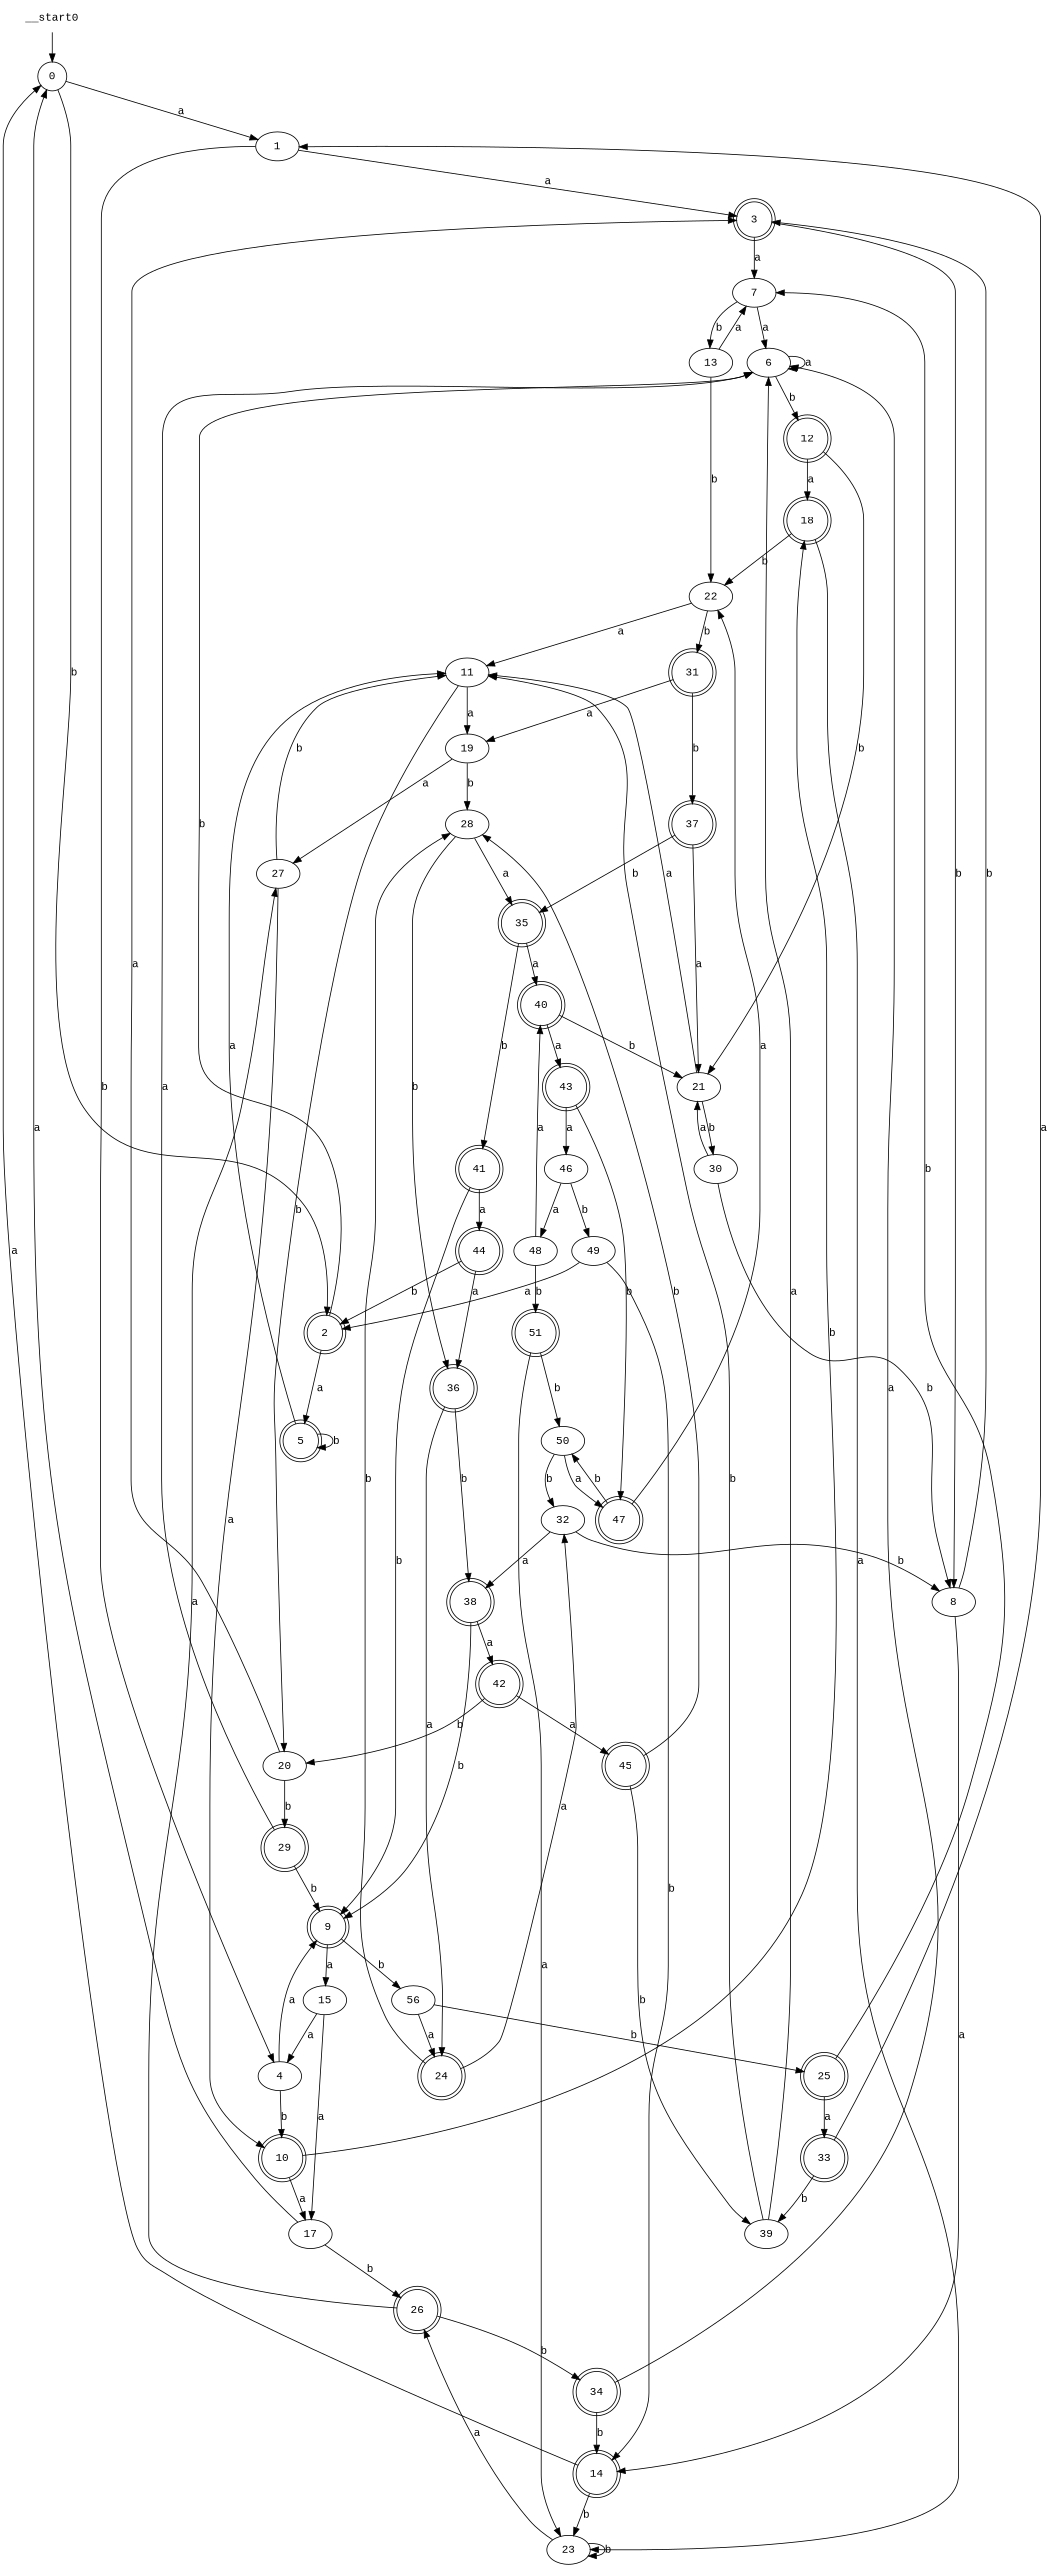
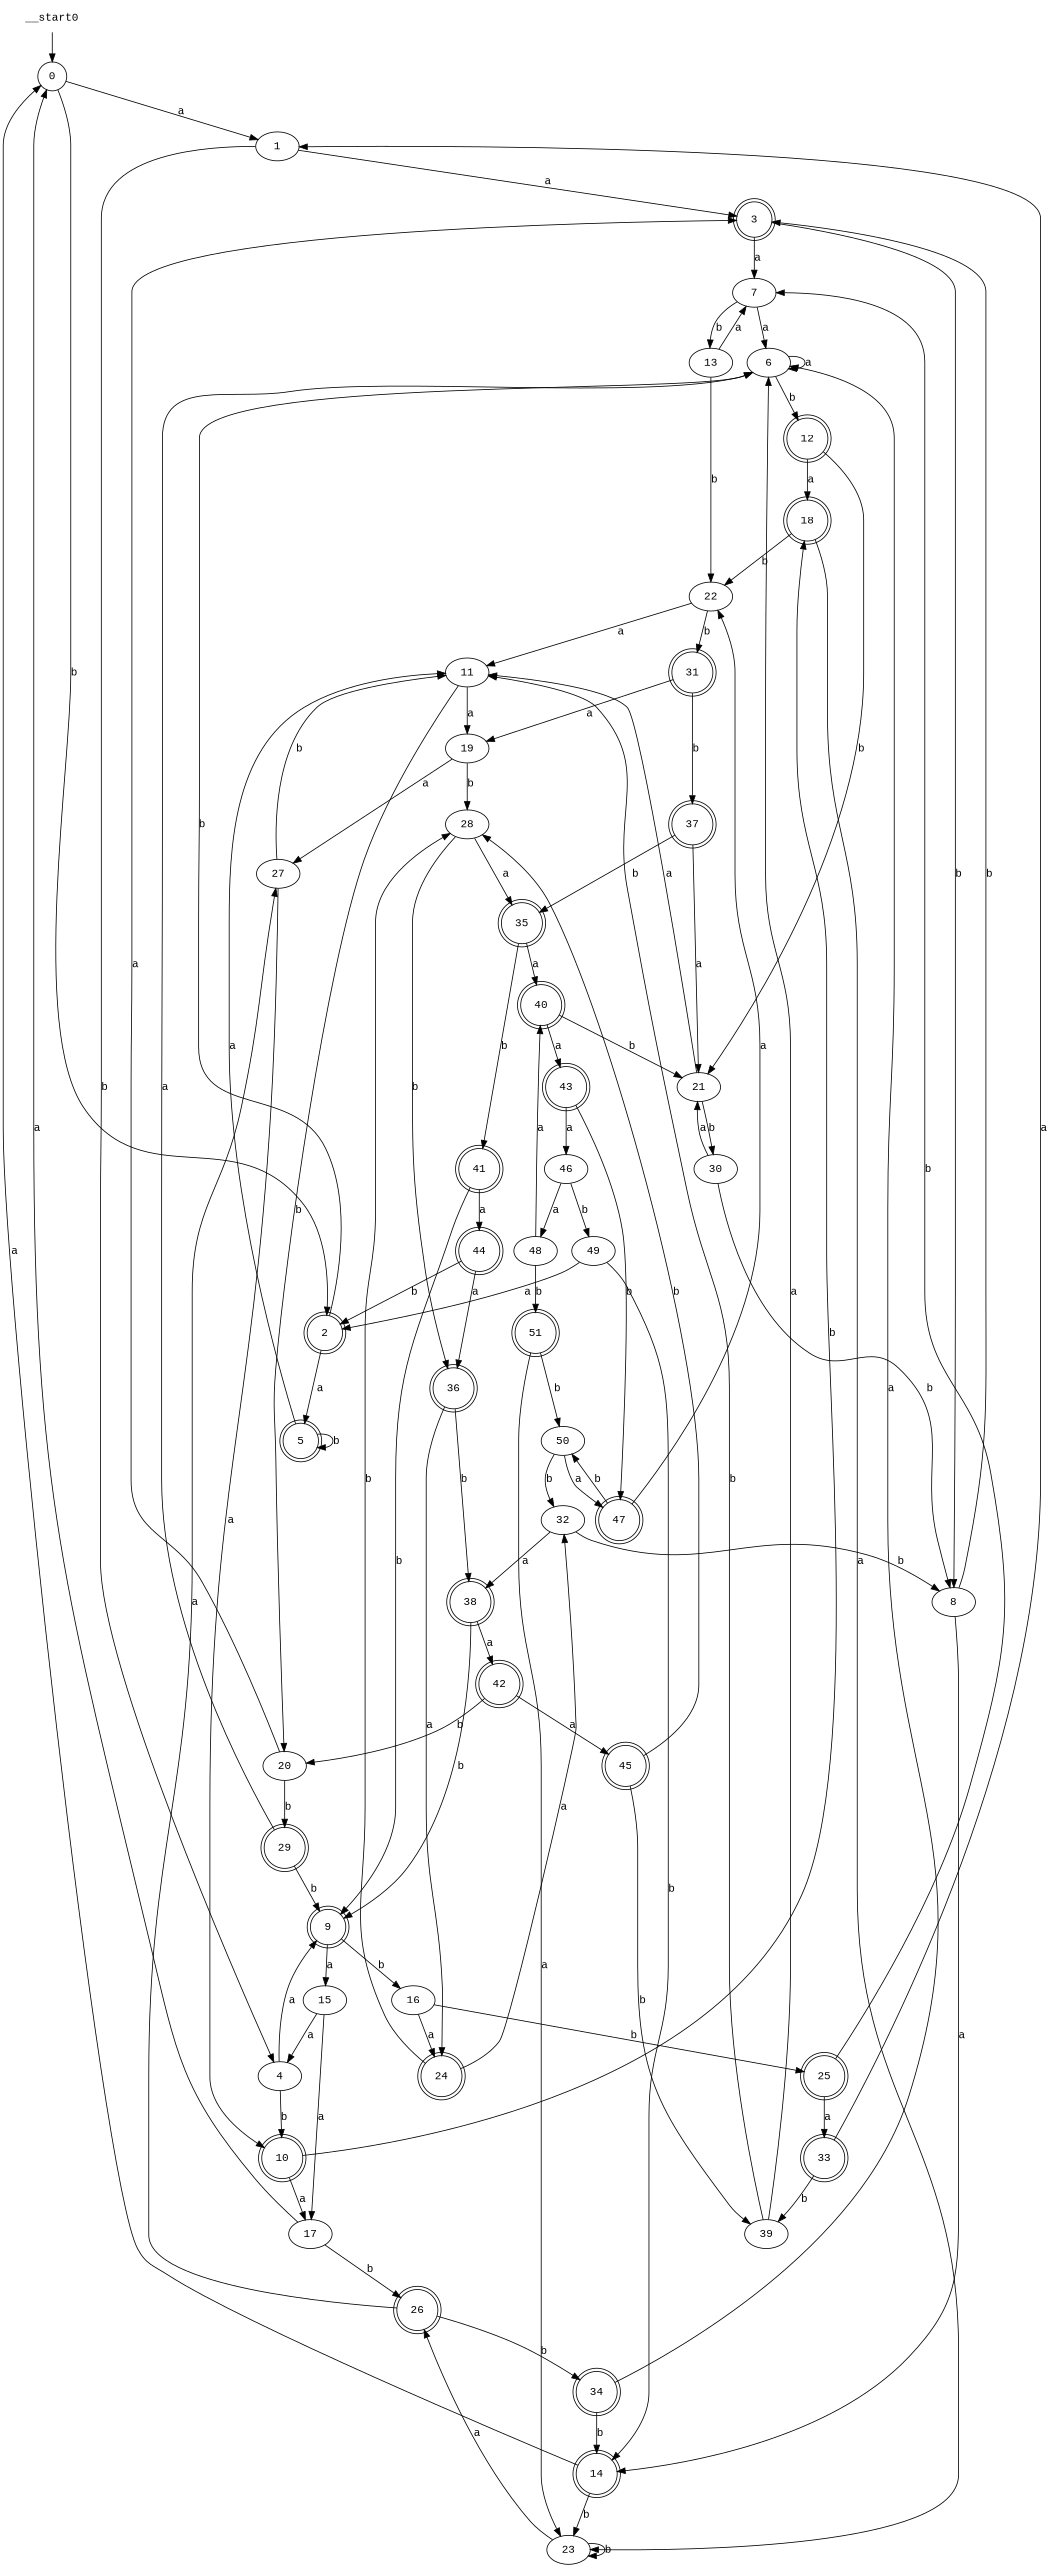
(413, 2000) -> (413, 2000)
